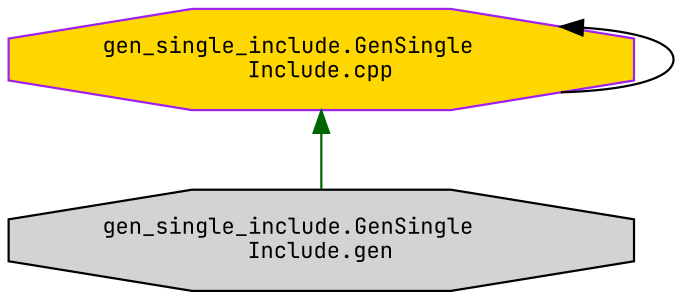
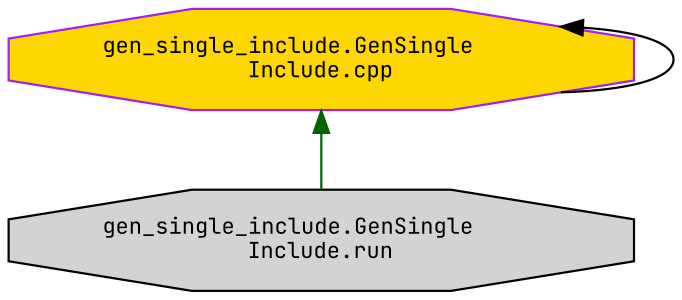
(321, 240) -> (321, 240)
